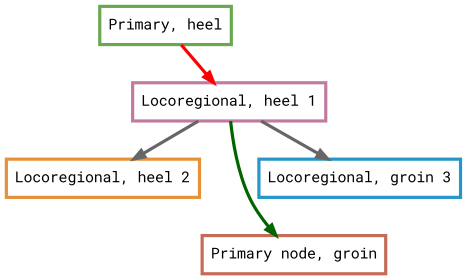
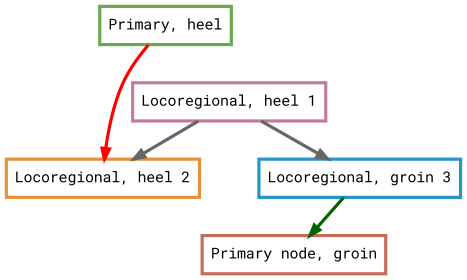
(194, 60) -> (119, 93)
(242, 177) -> (330, 212)
